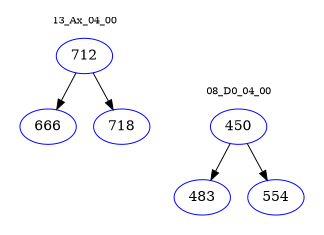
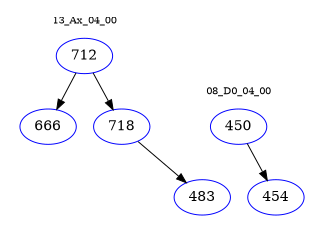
(223, 157) -> (158, 159)
(276, 197) -> (276, 197)
